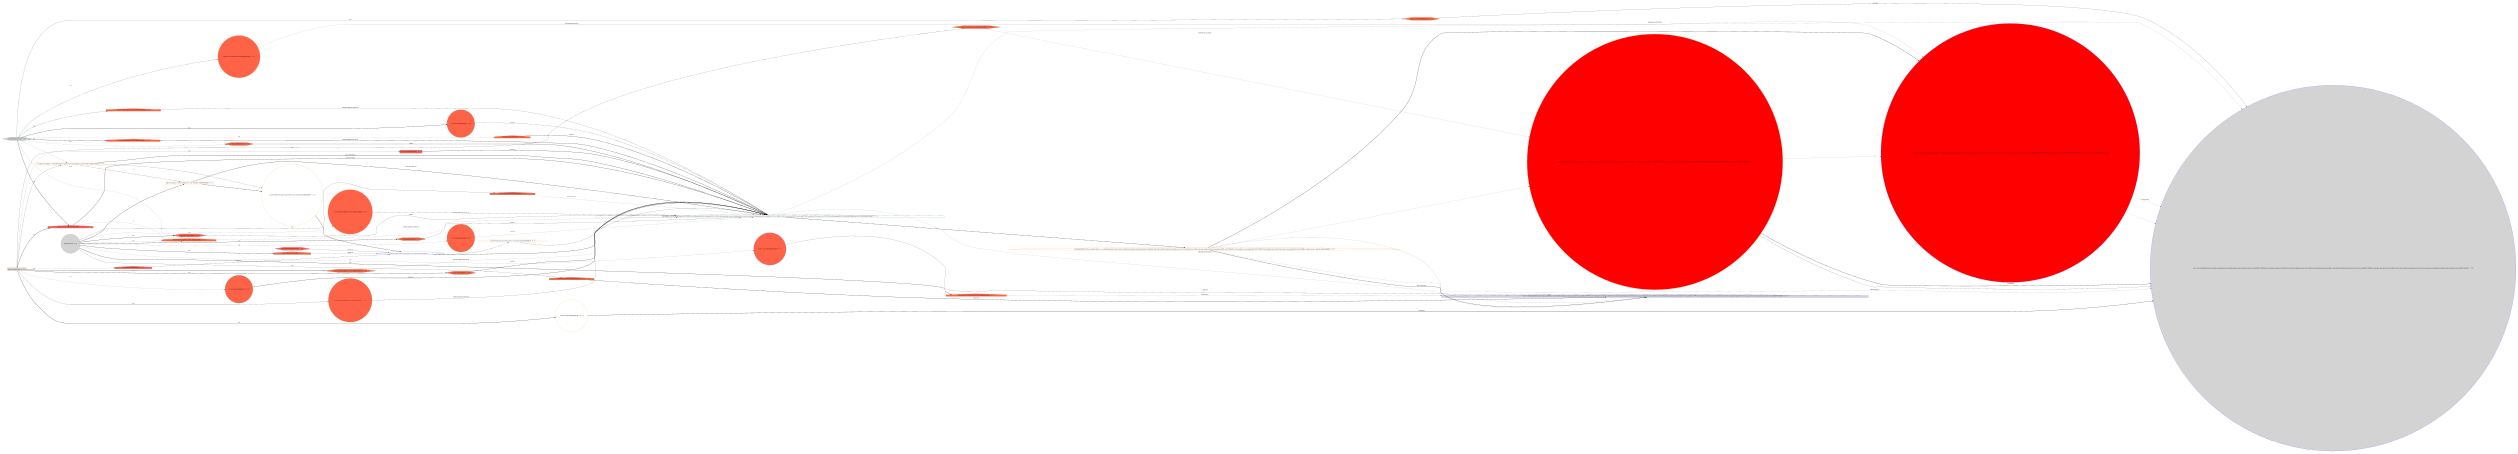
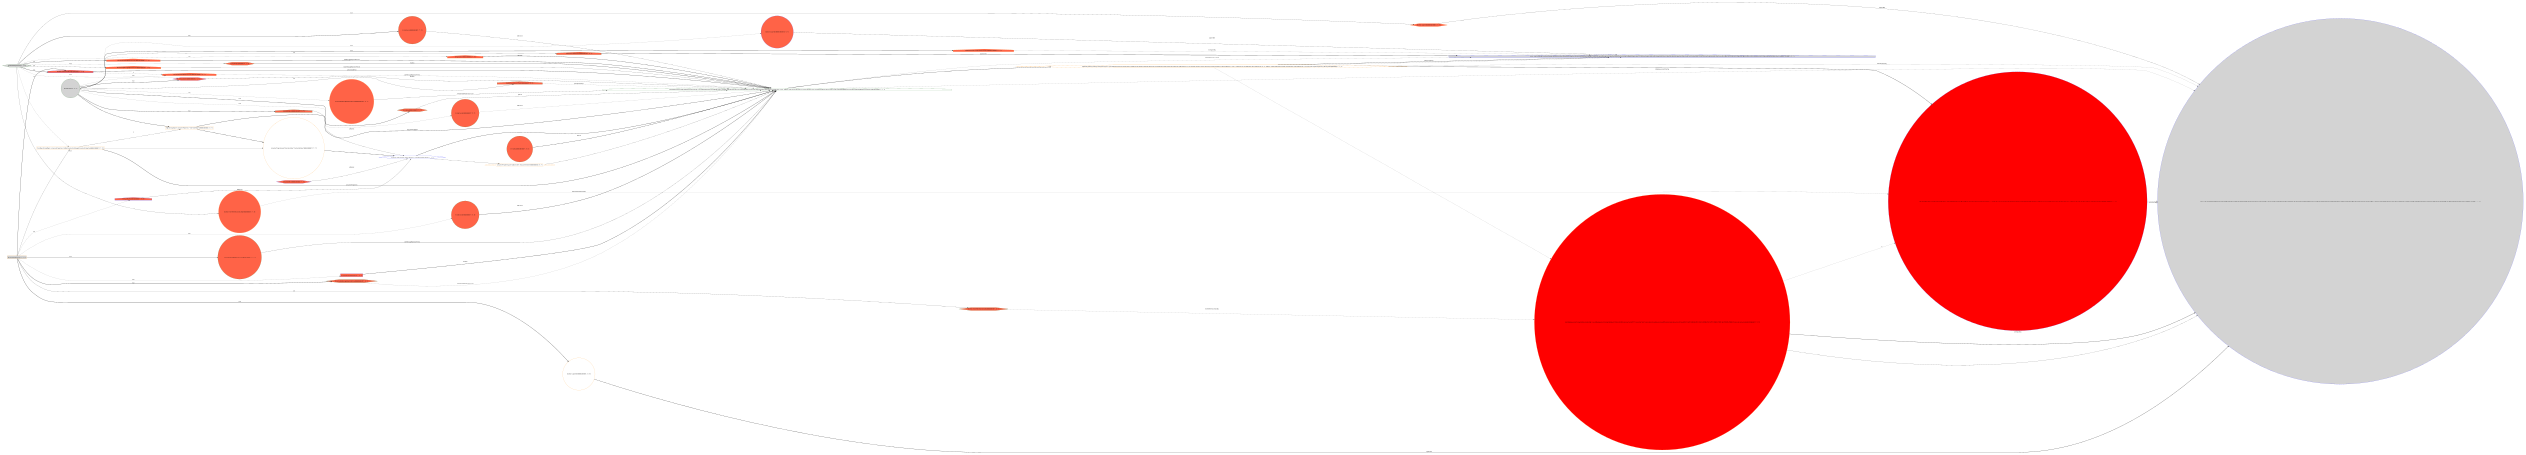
(461, 273) -> (520, 149)
(236, 274) -> none
